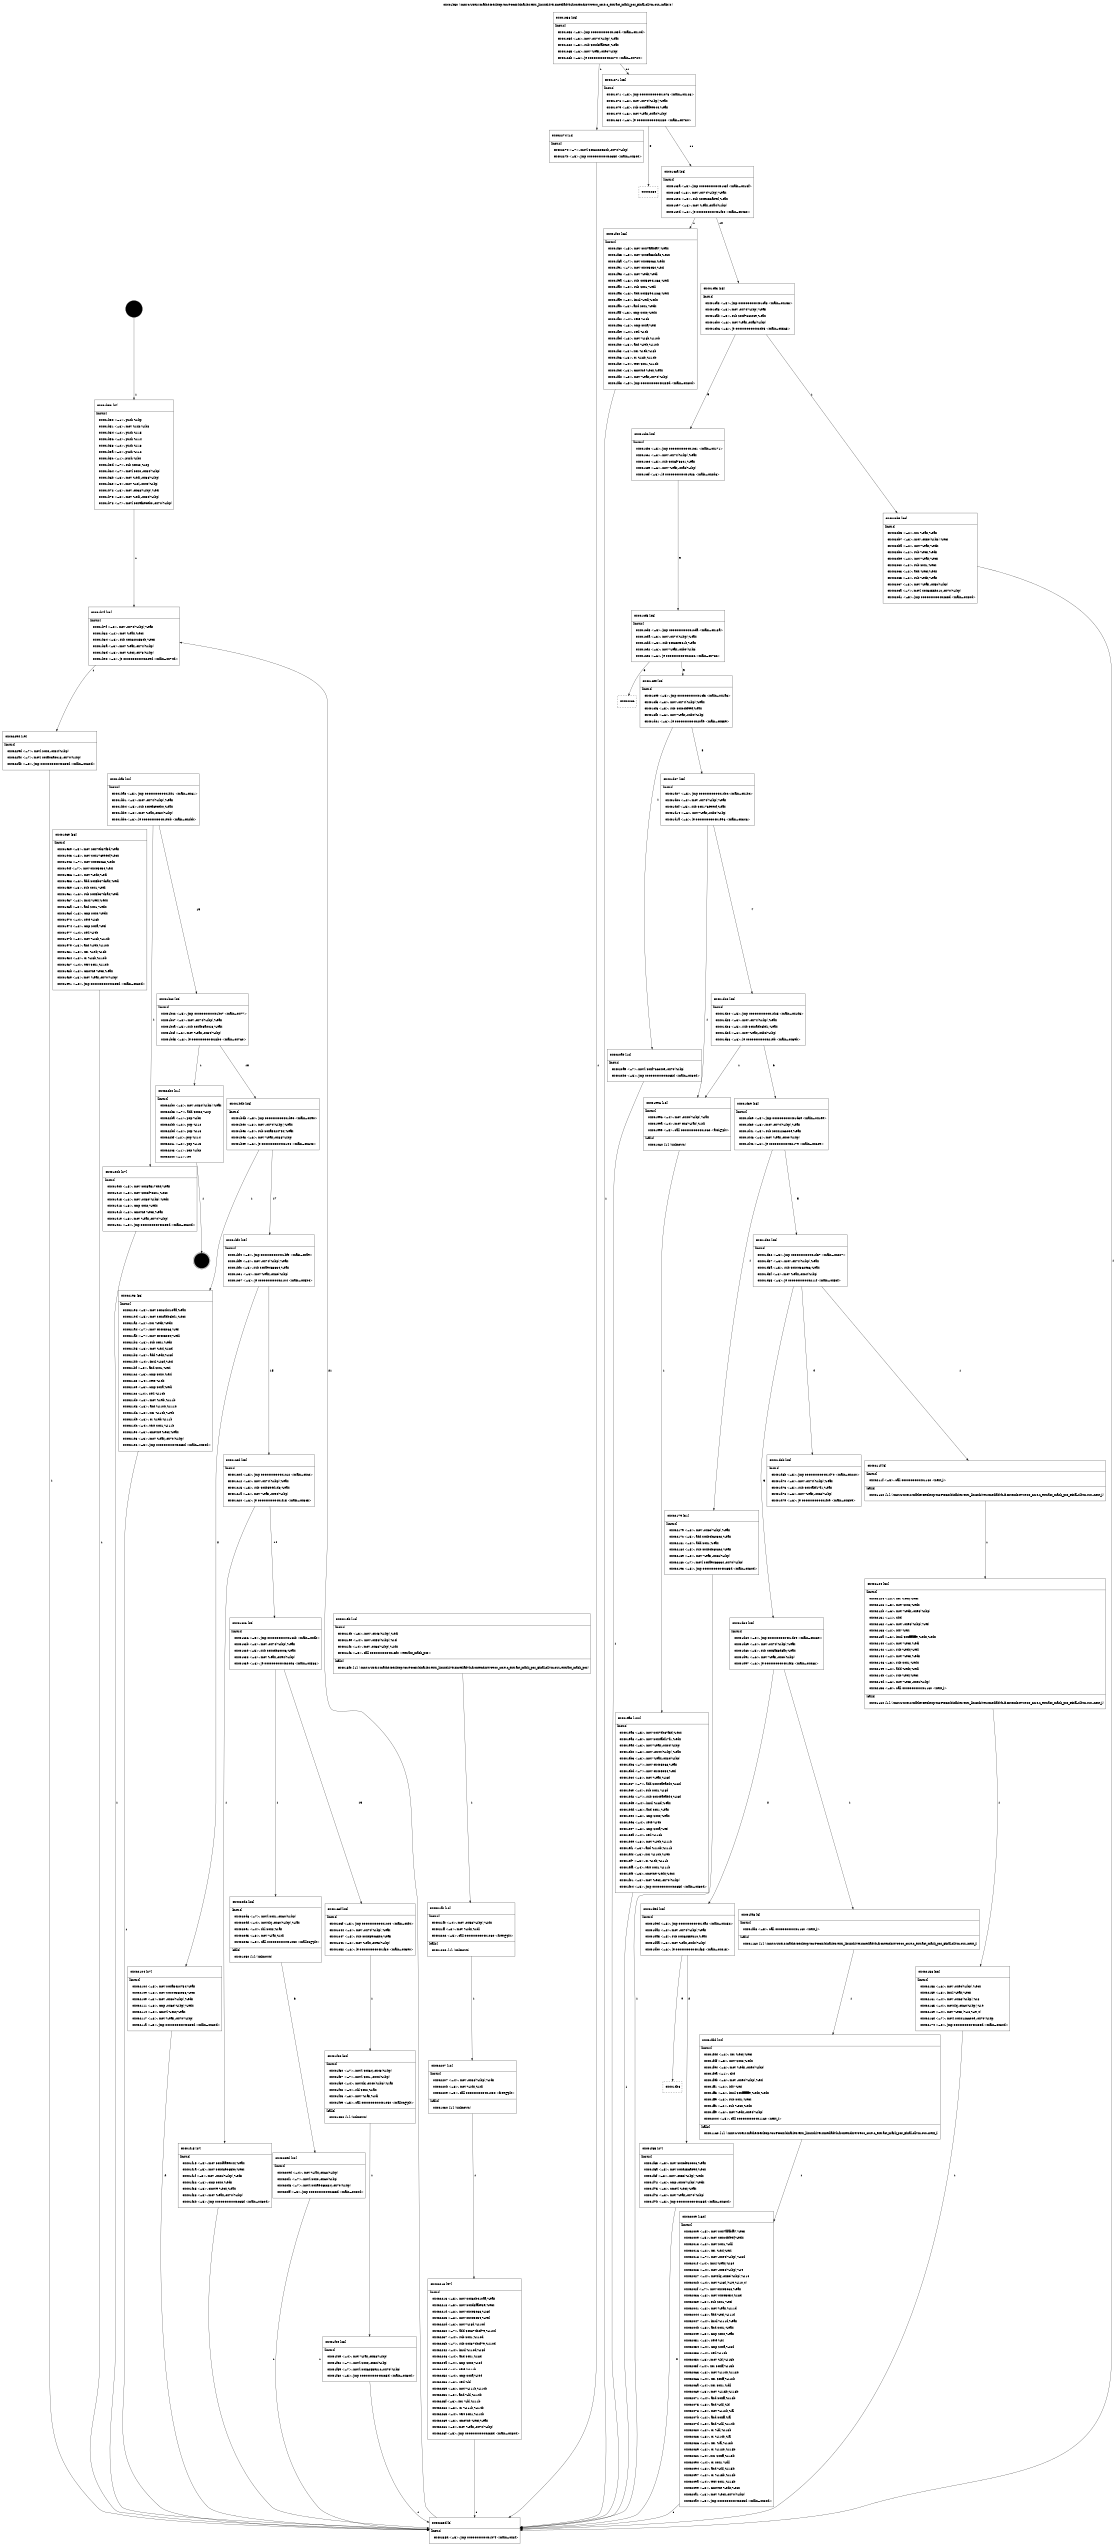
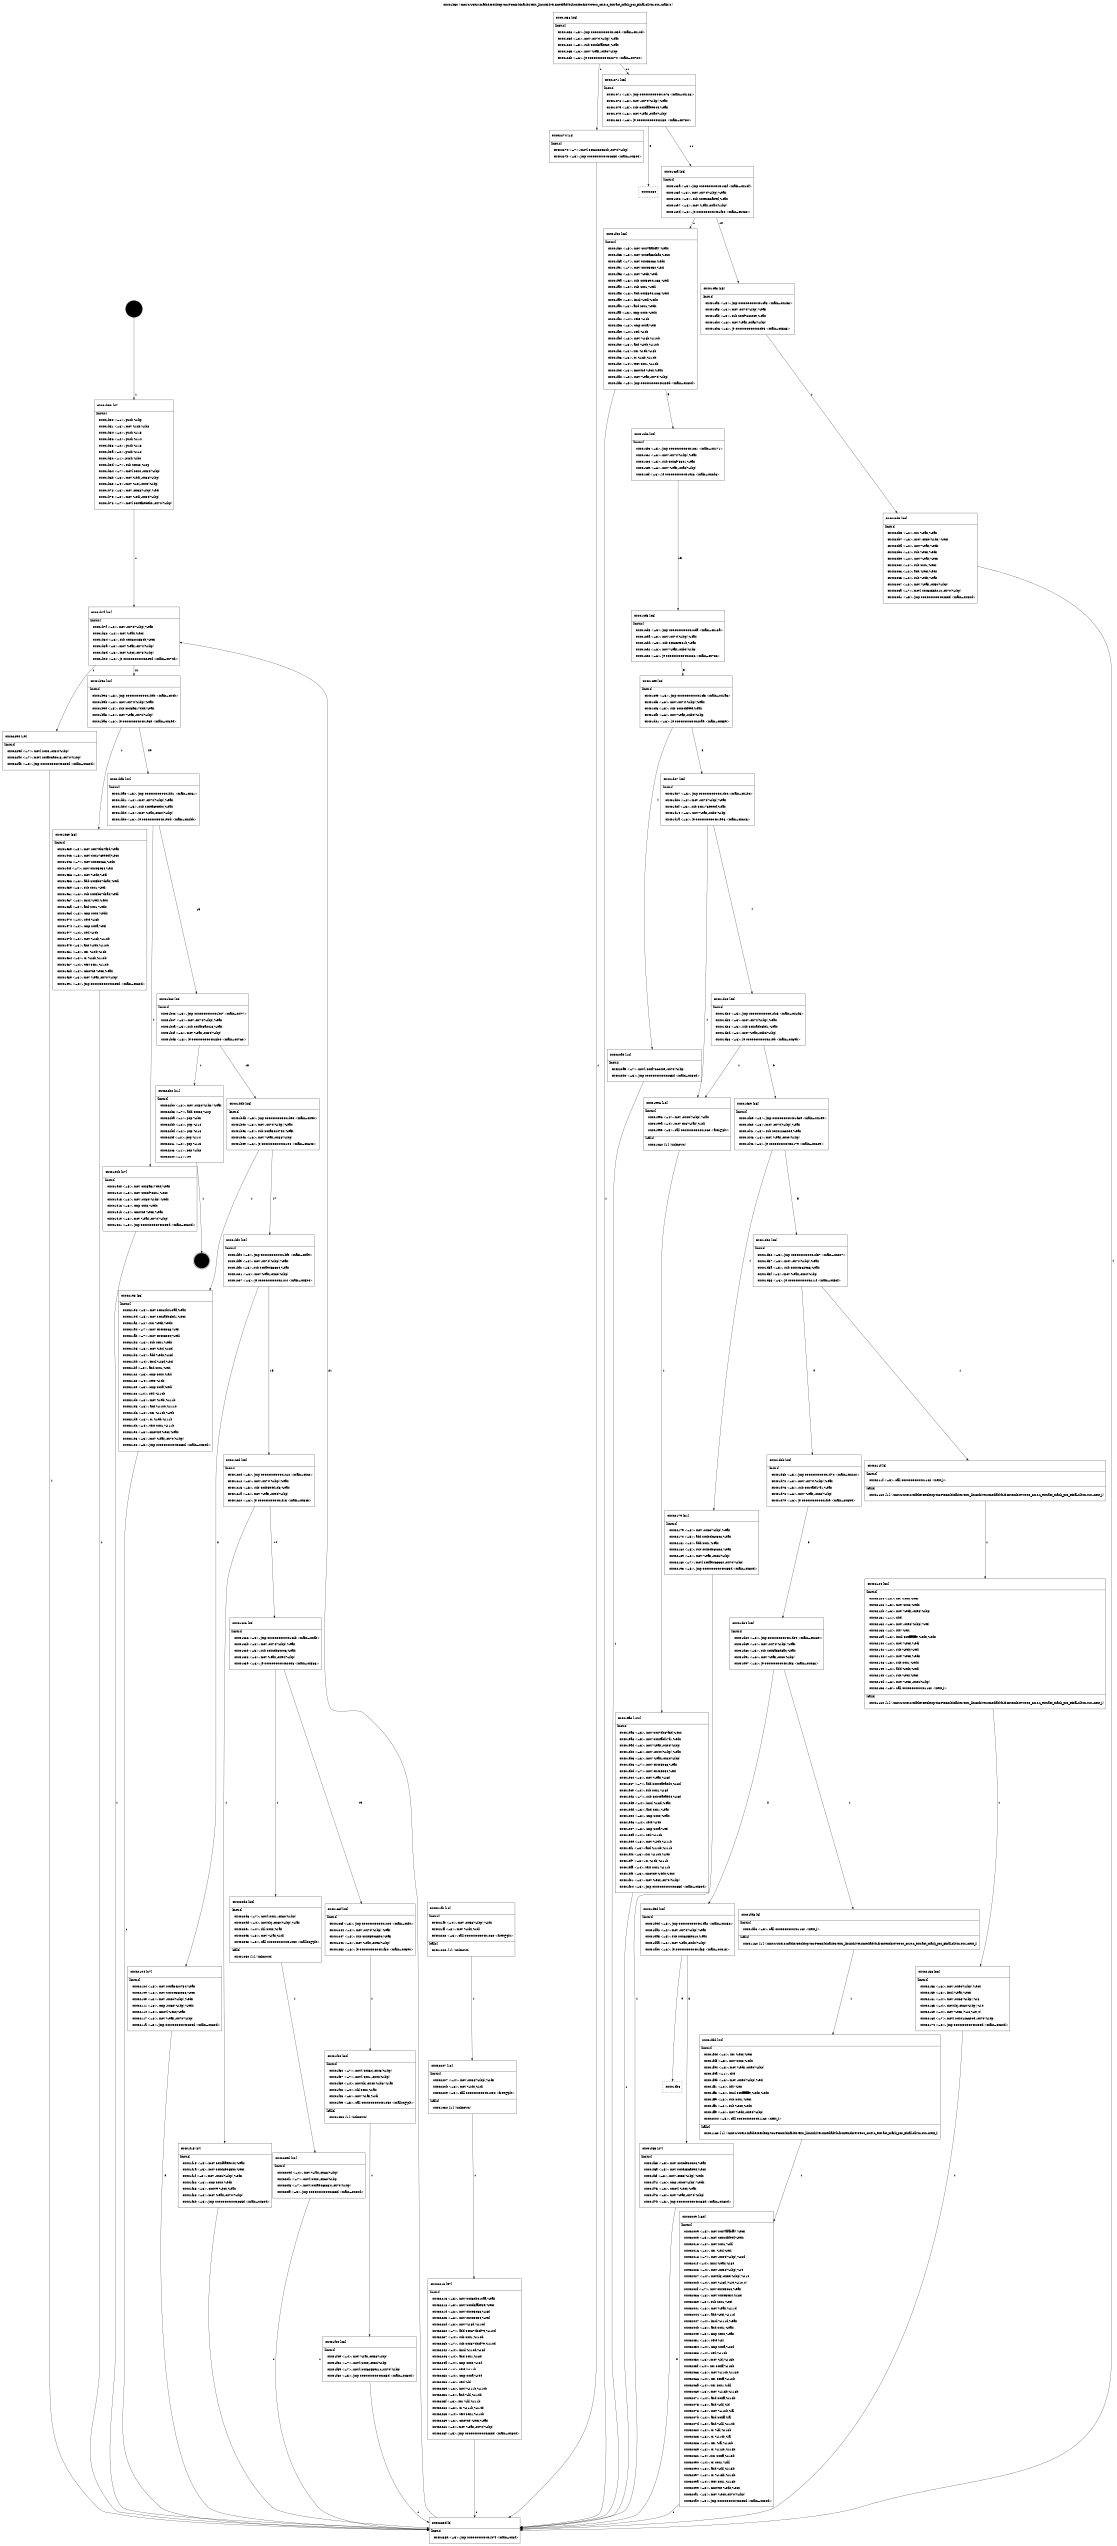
(713, 381) -> (669, 408)
(680, 558) -> (680, 558)
none -> (134, 701)
(627, 701) -> none
(763, 1450) -> (796, 1561)
(462, 1644) -> none
(294, 1999) -> (294, 1999)
